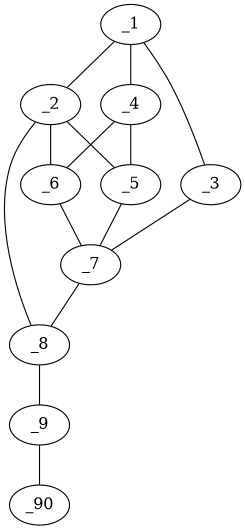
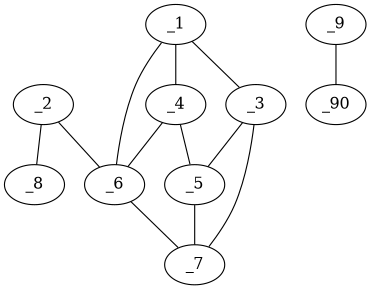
(91, 64) -> (130, 100)
(86, 140) -> (225, 145)
(65, 305) -> none
(40, 385) -> none
